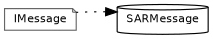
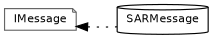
(91, 12) -> (102, 27)
